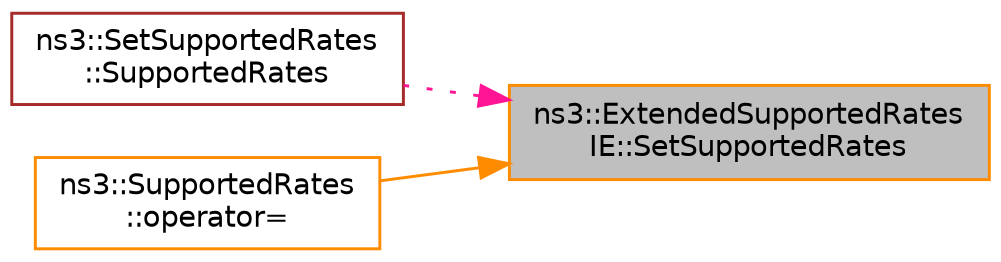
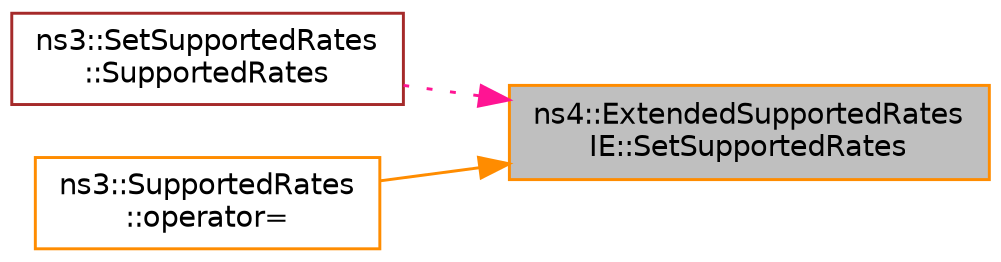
(749, 132) -> (749, 132)
